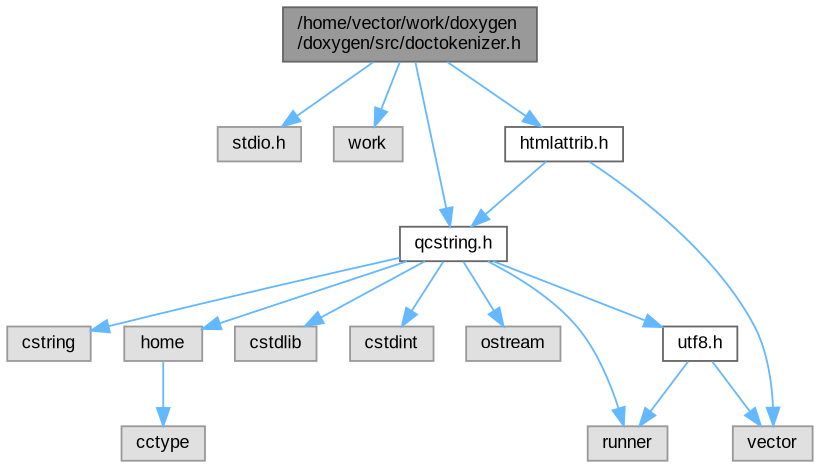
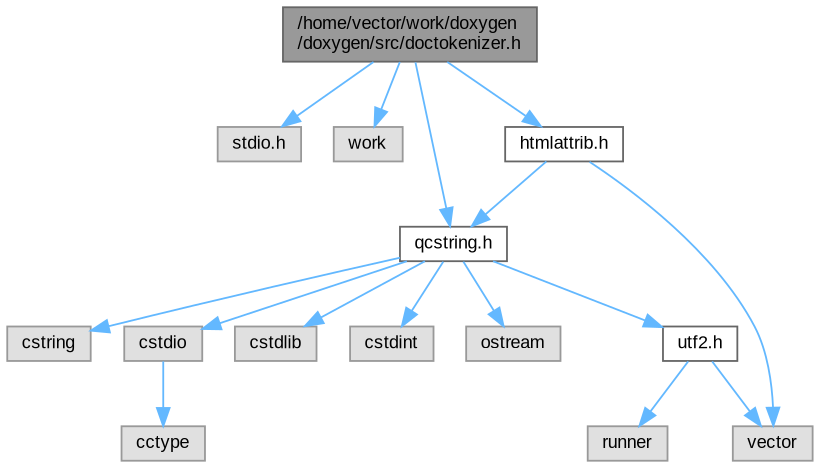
(571, 320) -> none
(163, 344) -> (163, 344)
(700, 344) -> (700, 344)
